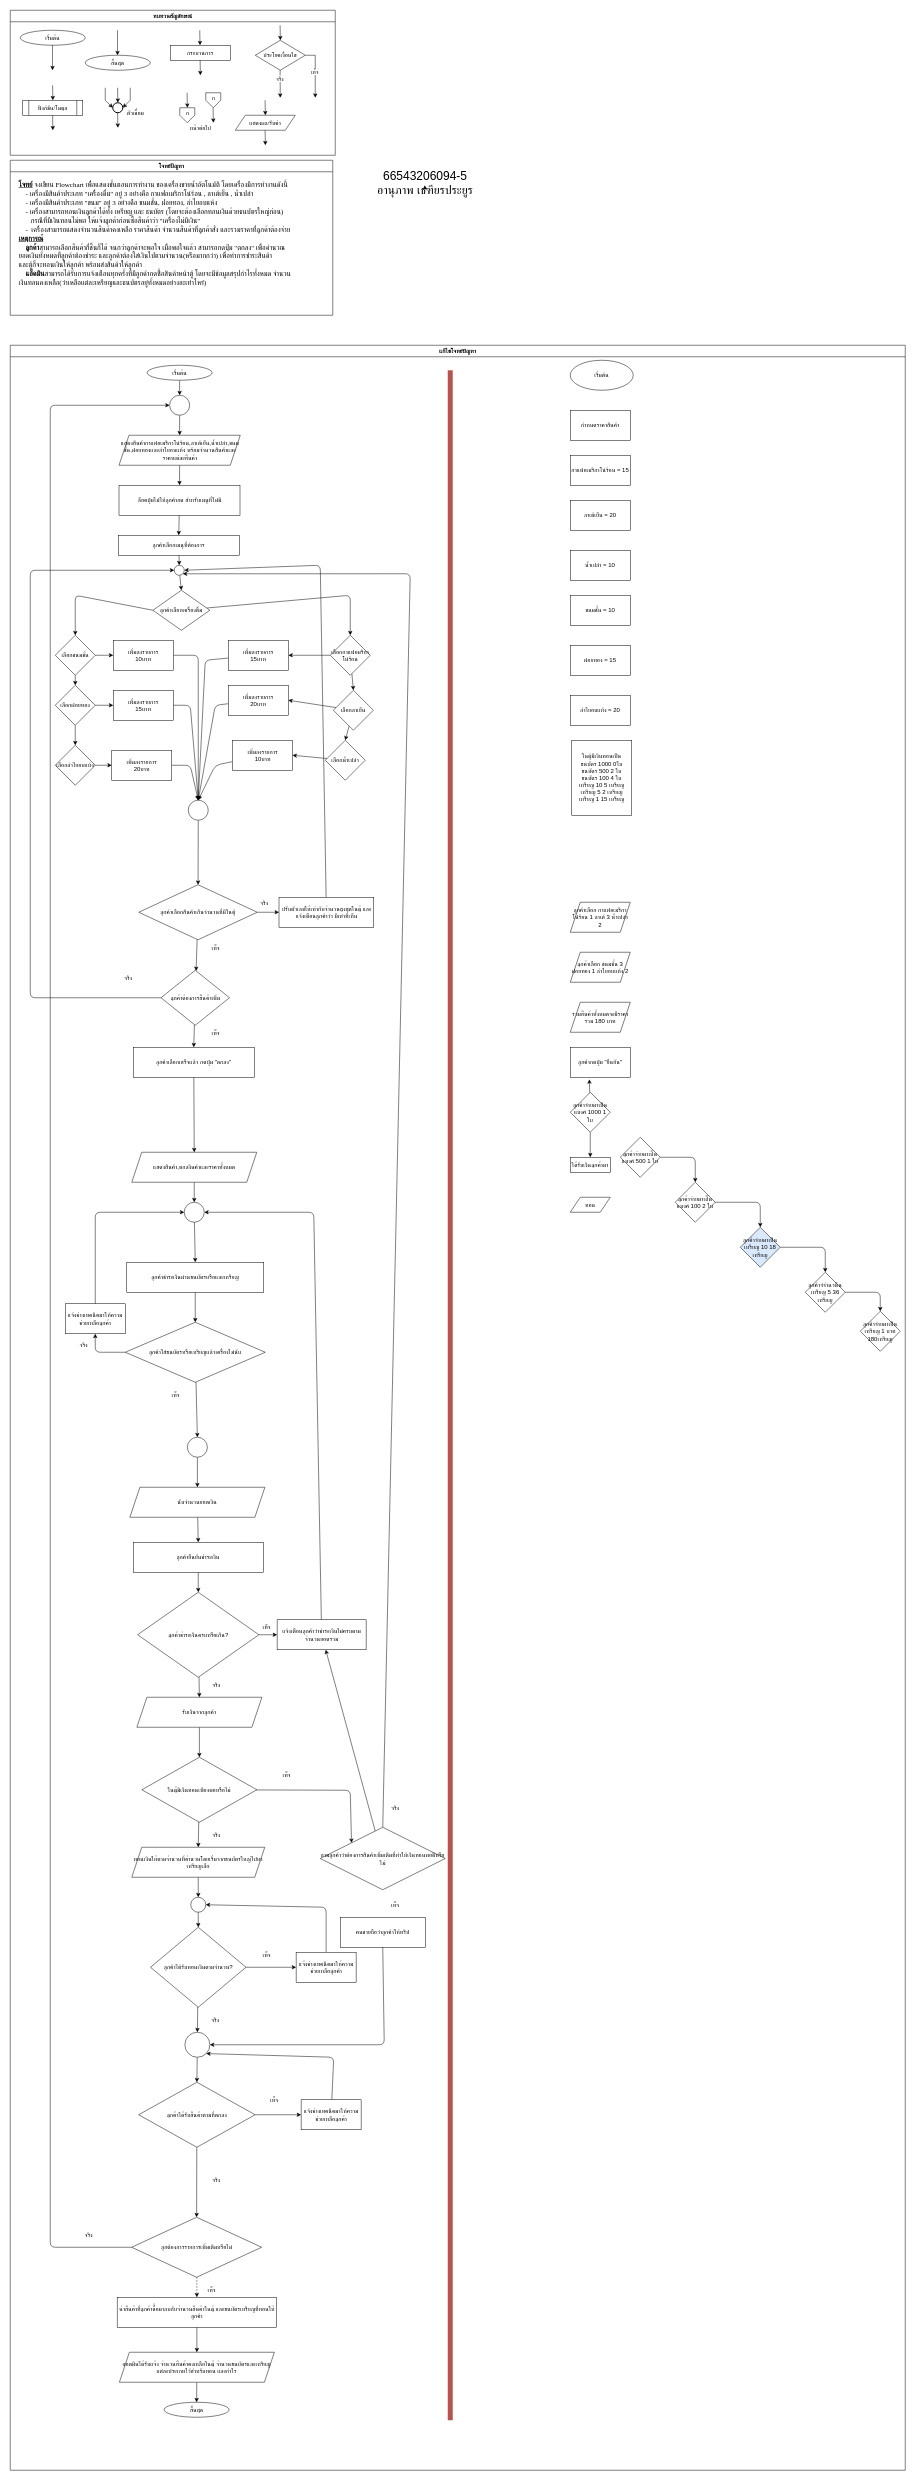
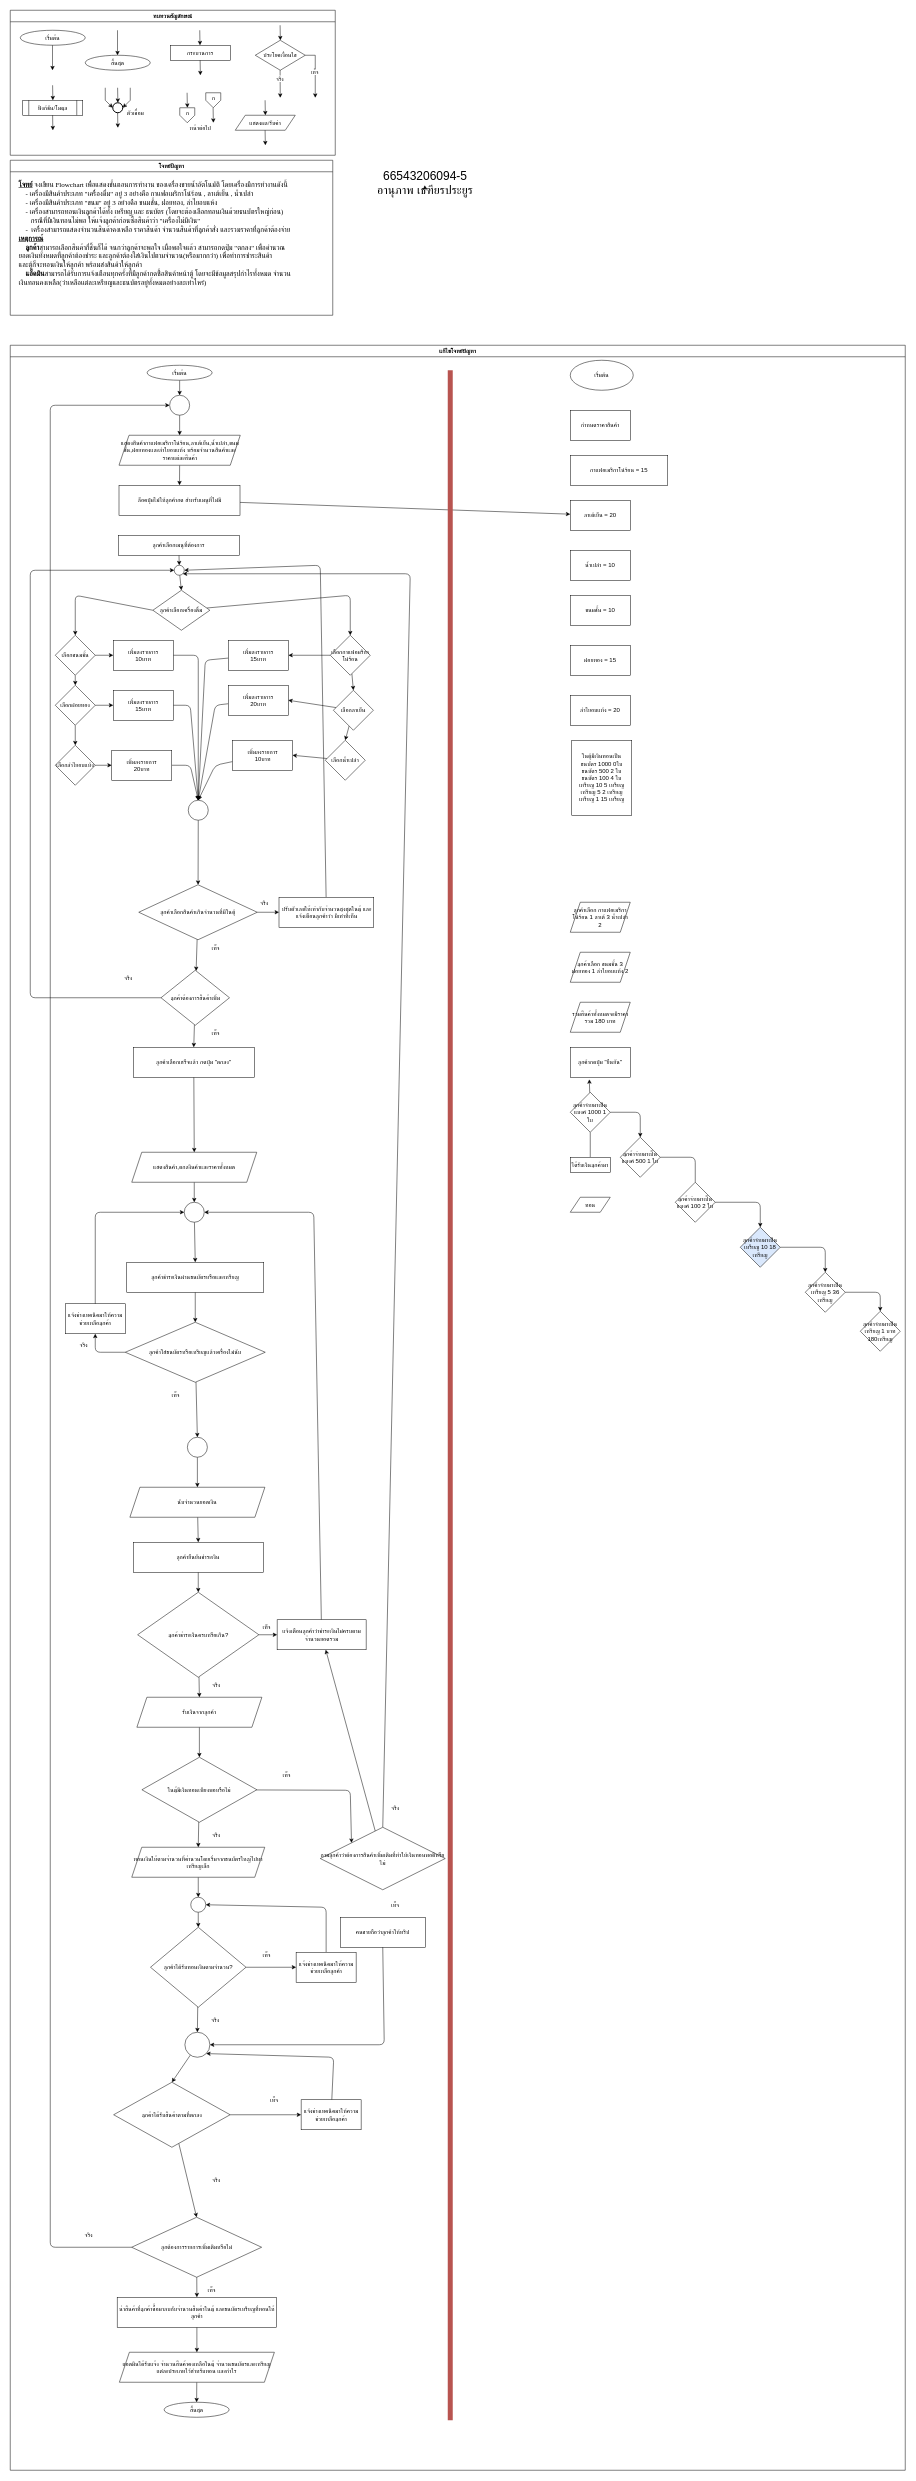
(600, 470) -> (619, 470)
(179, 530) -> (565, 514)
none -> (640, 1132)
(590, 1152) -> (590, 1154)
(695, 1177) -> (695, 1179)
(825, 1292) -> (825, 1292)
(197, 2115) -> (172, 2115)
(197, 2285) -> (197, 2285)
